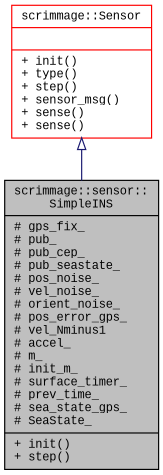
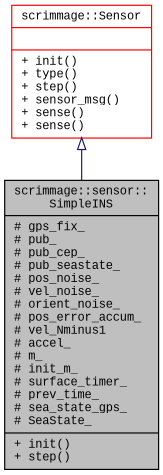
(71, 317) -> (78, 317)
